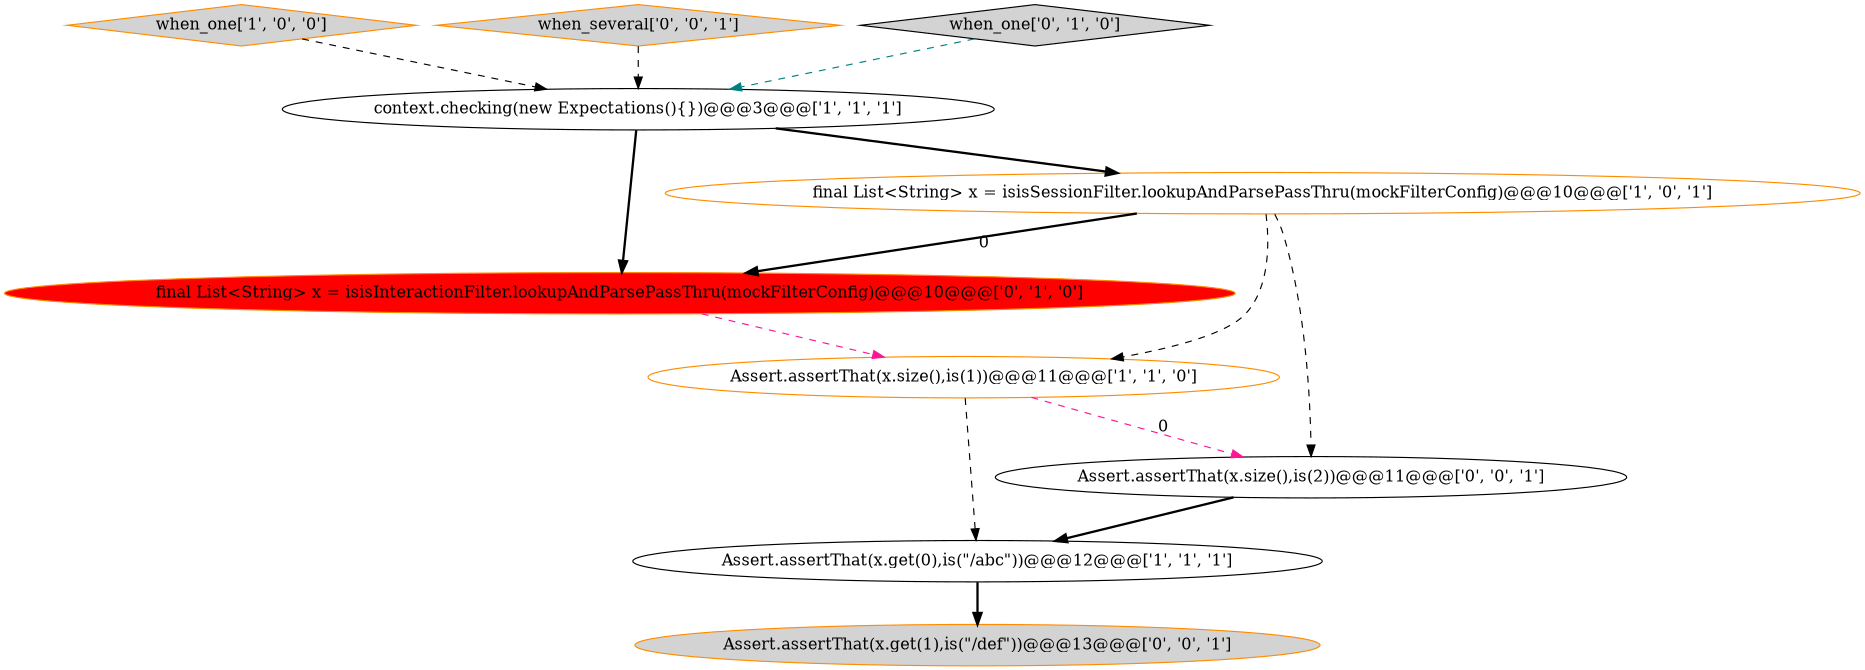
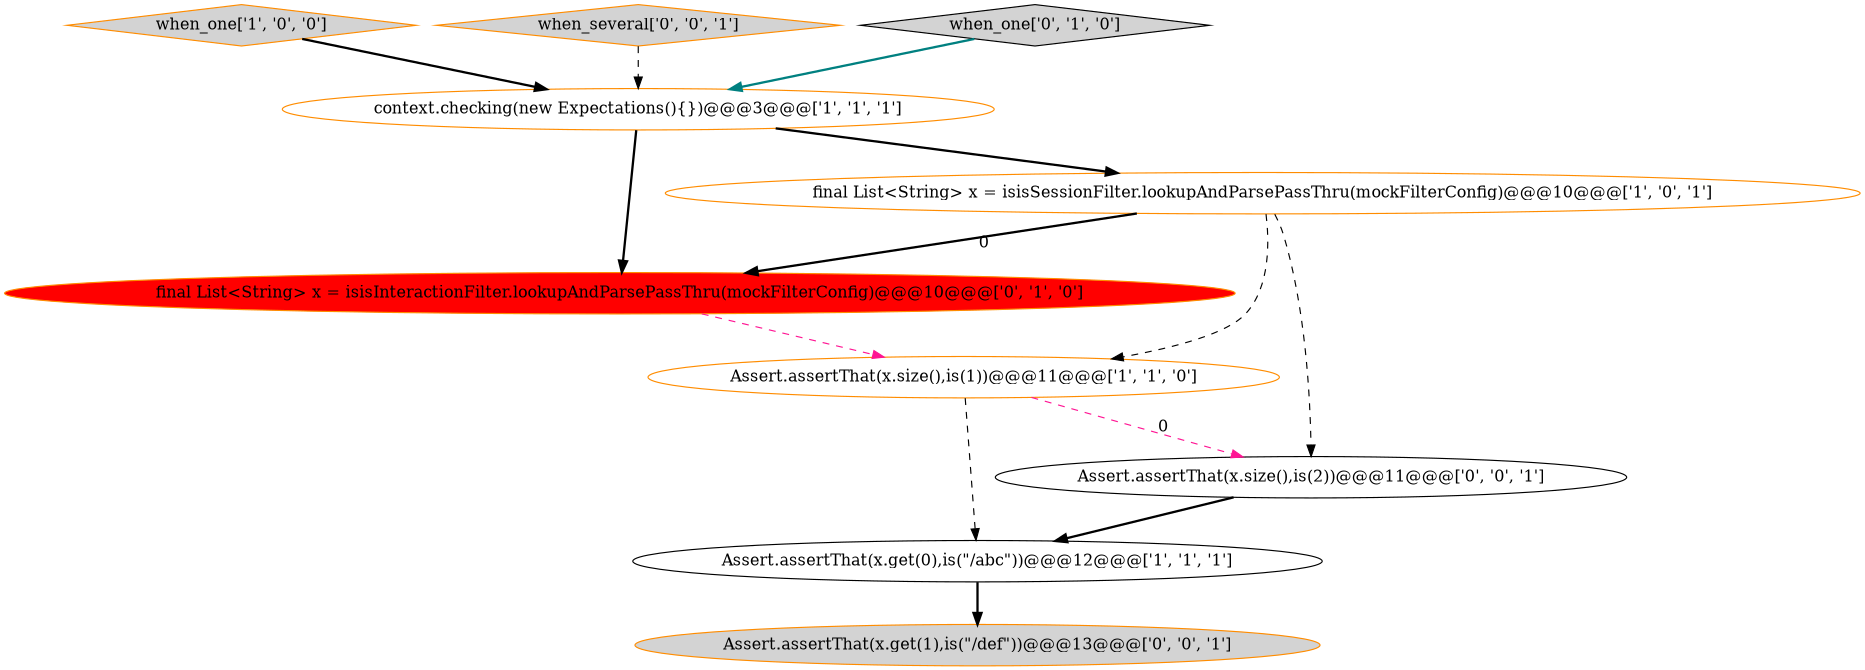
(419, 63) -> (419, 63)
(858, 63) -> (858, 63)
(638, 109) -> (638, 109)
